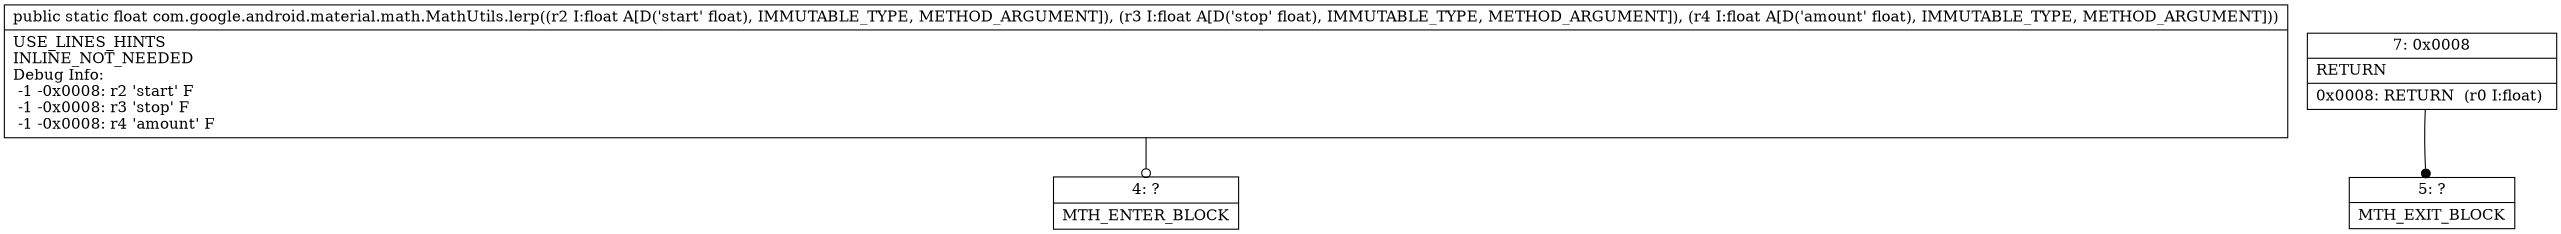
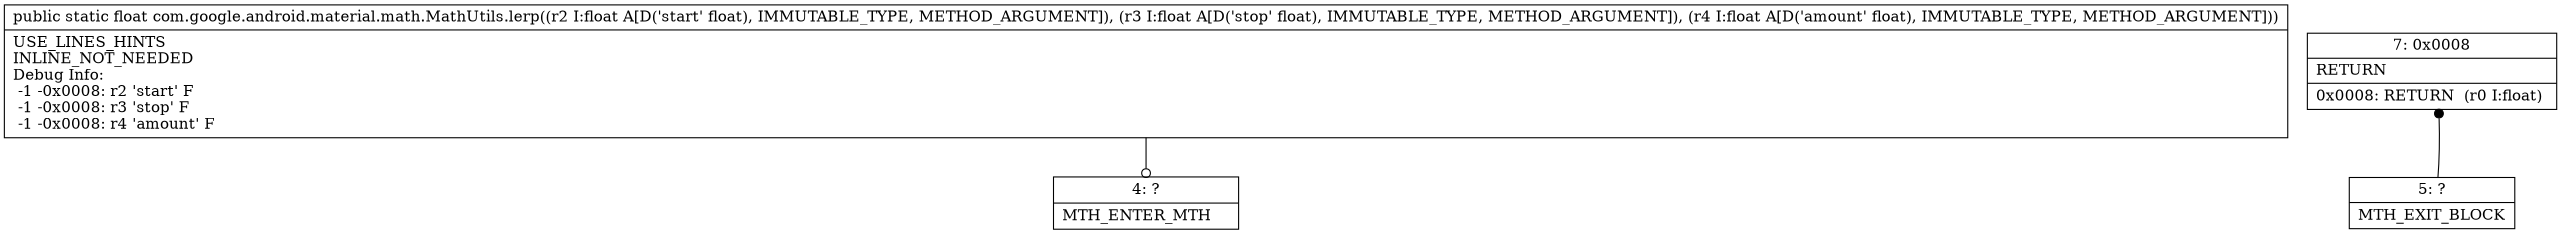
(2425, 139) -> (2439, 148)
(1146, 216) -> (1137, 216)
